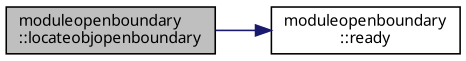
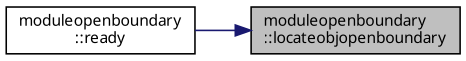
(235, 30) -> (215, 30)
